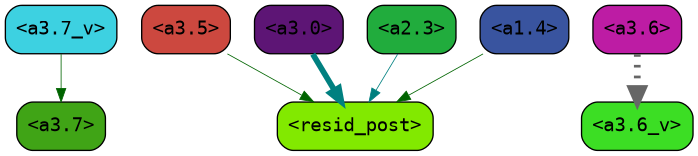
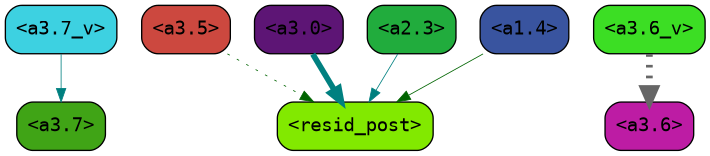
(61, 71) -> (61, 71)
(637, 71) -> (649, 71)
(264, 74) -> (264, 74)
